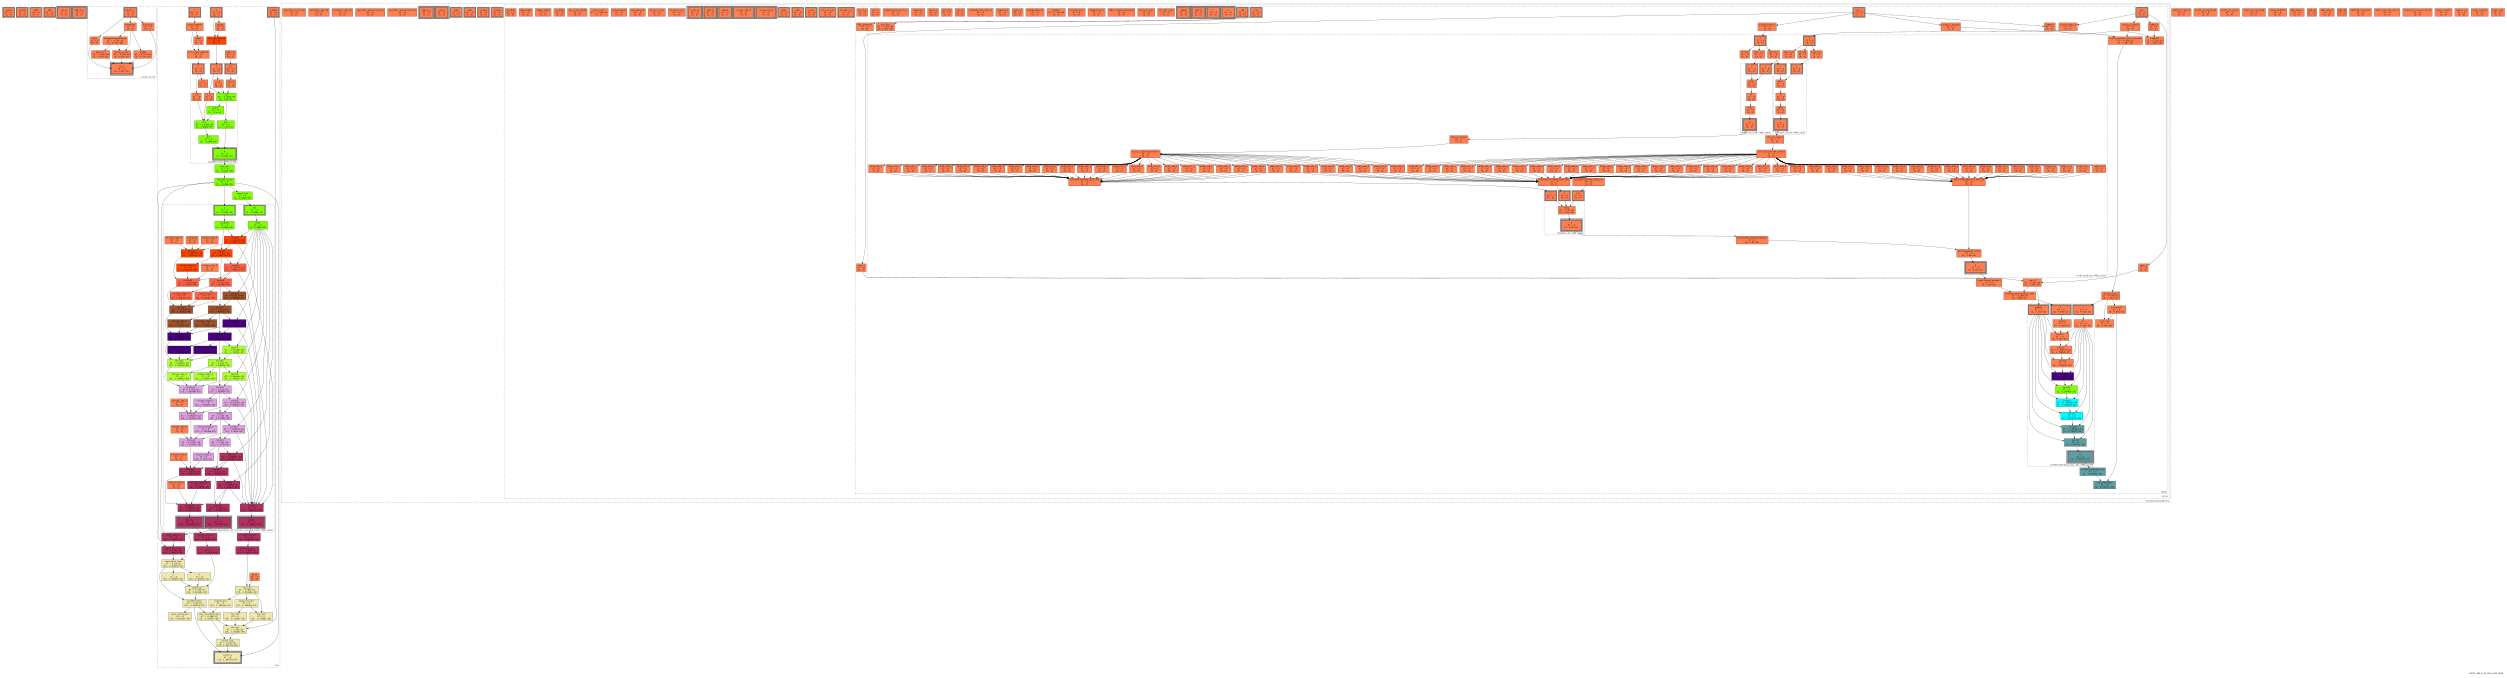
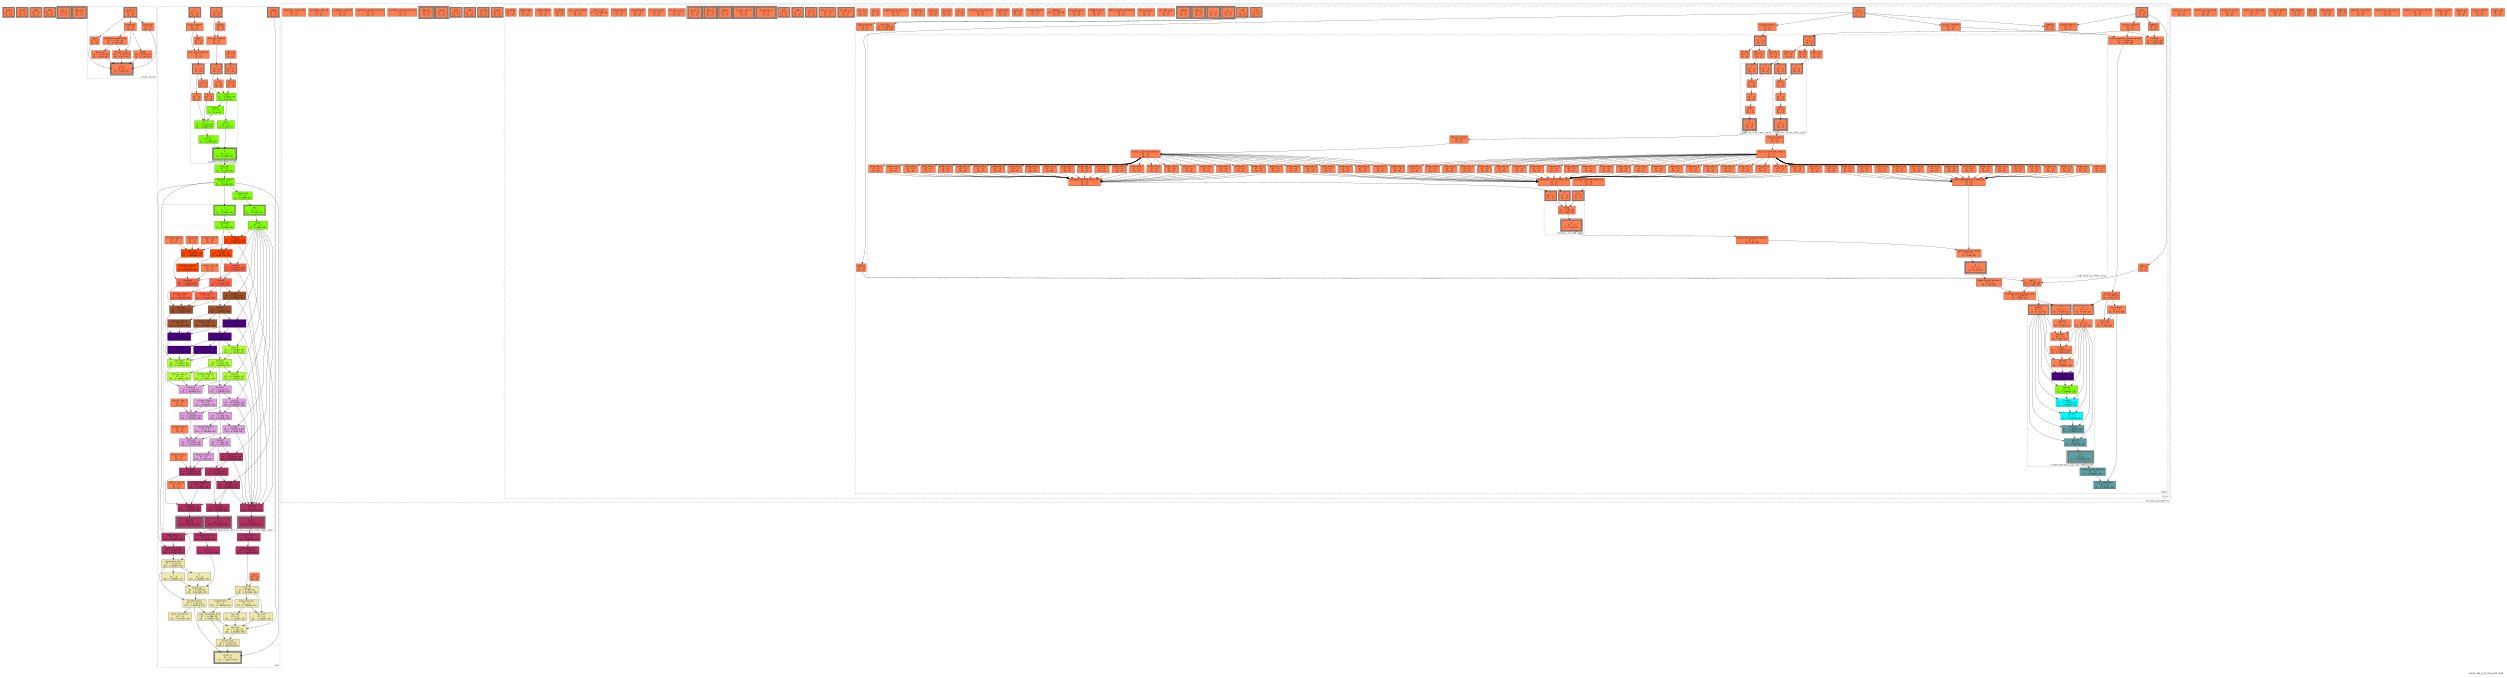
(216, 41) -> (216, 41)
